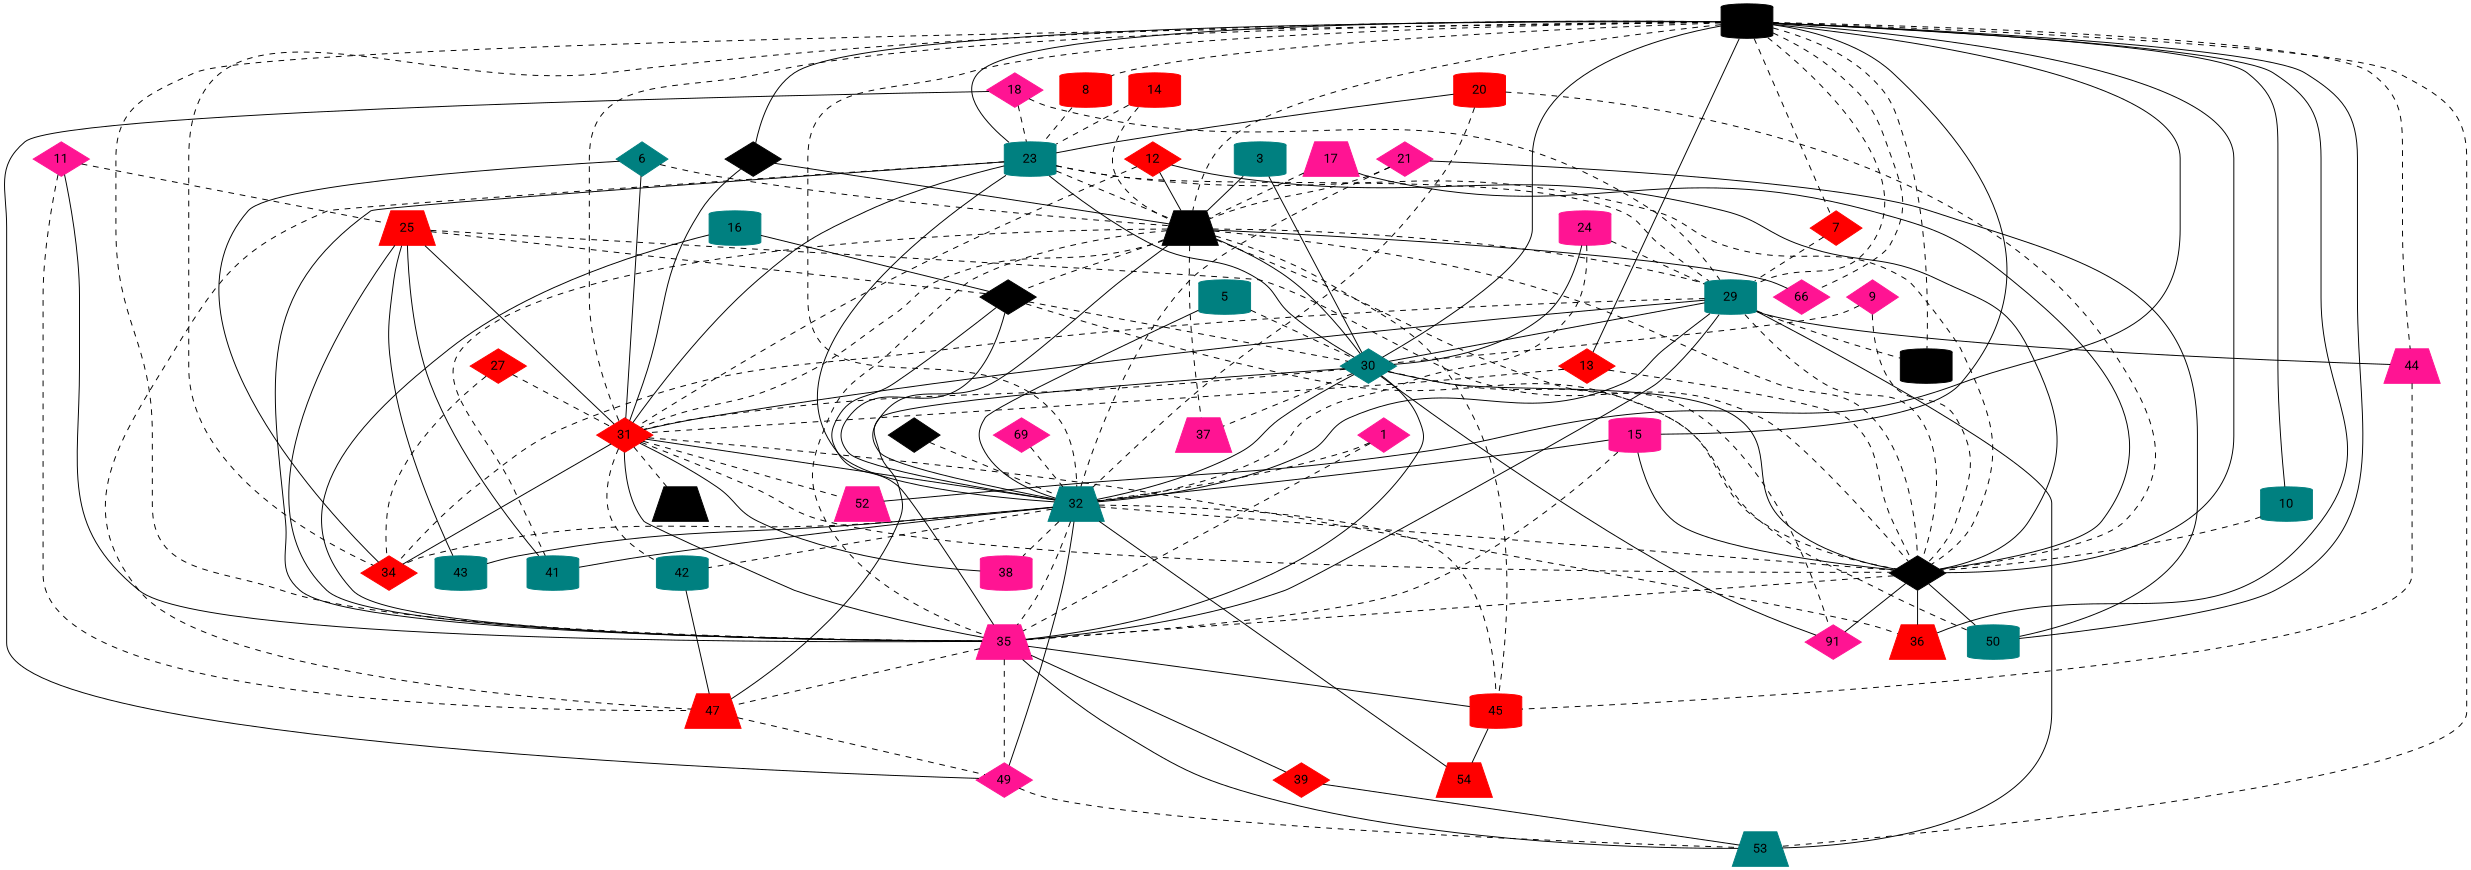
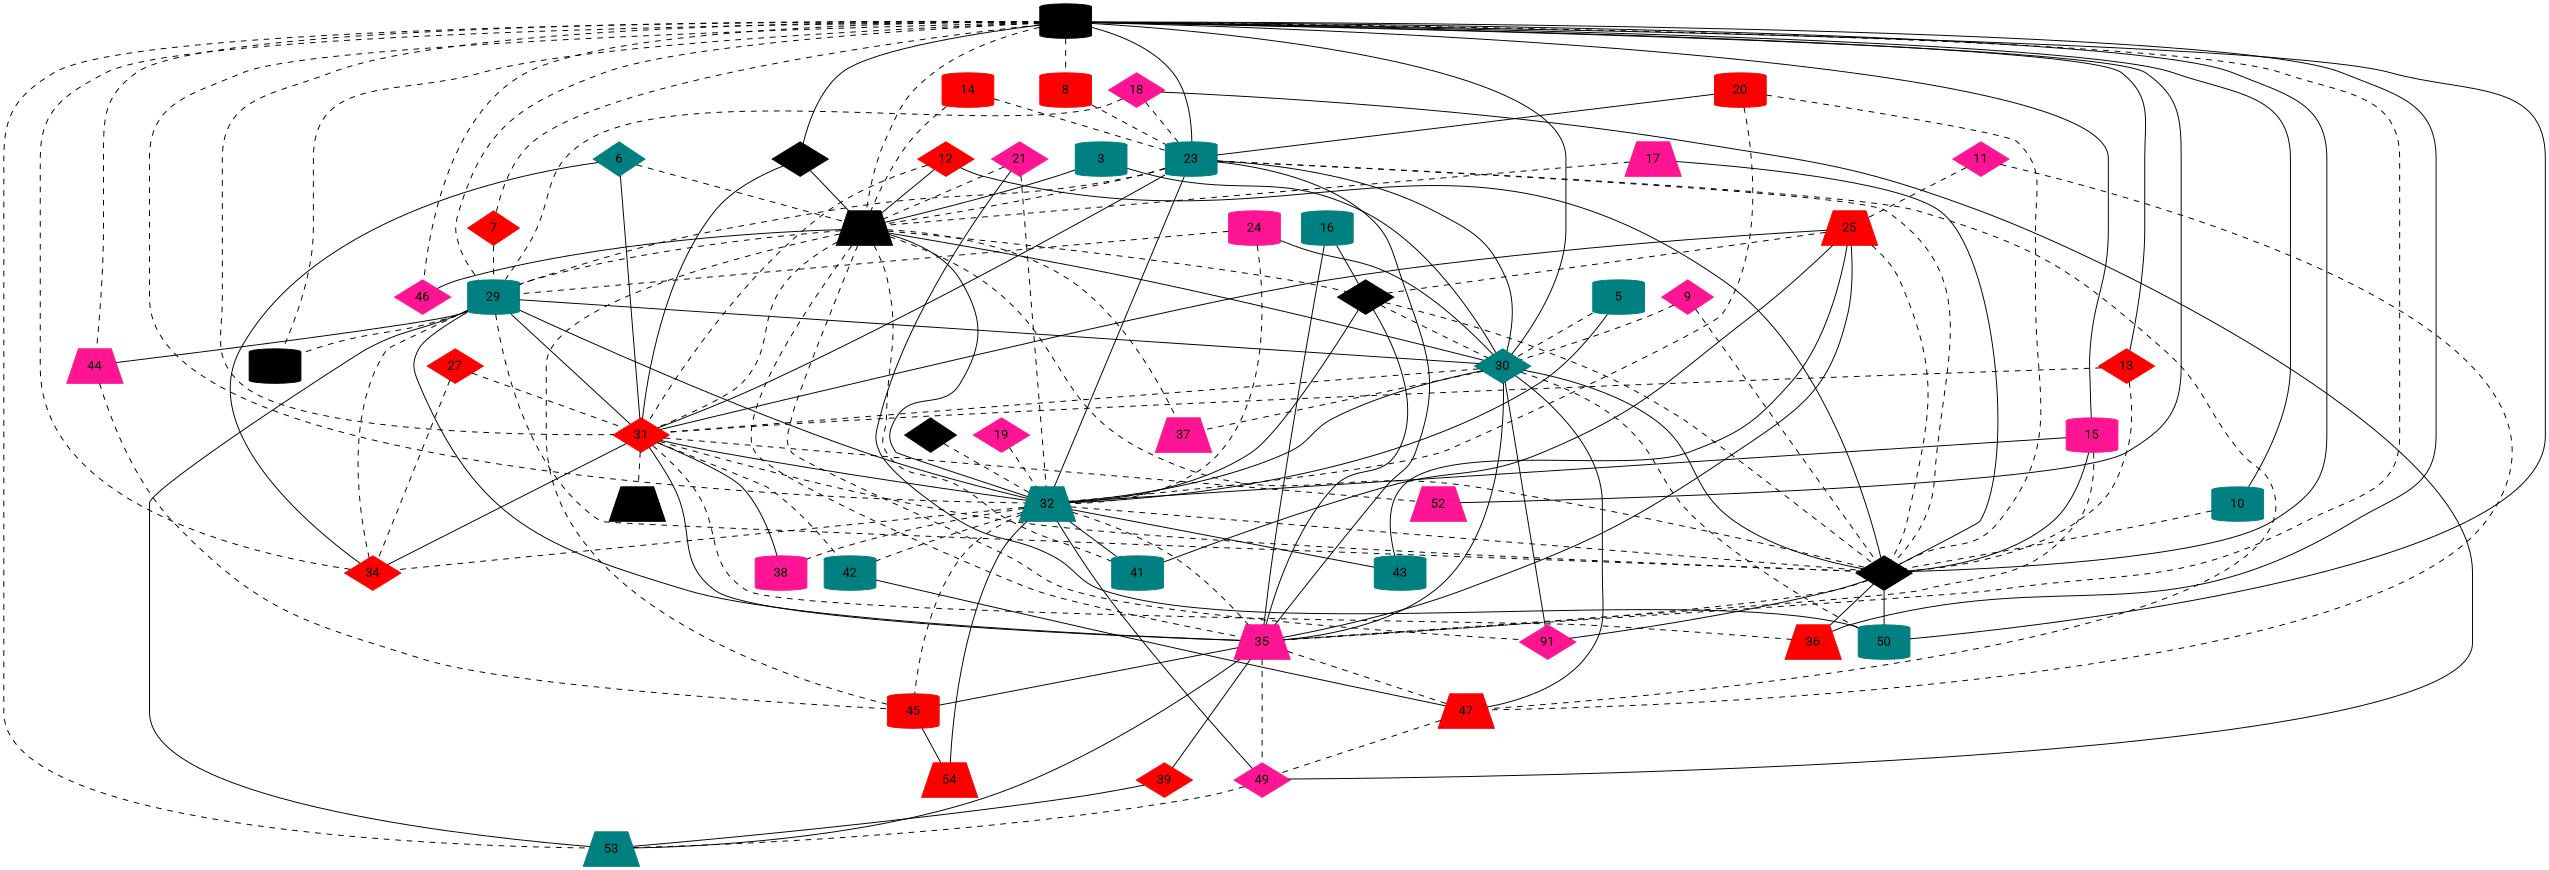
(1802, 297) -> (423, 297)
(1021, 435) -> (1001, 435)
(1384, 435) -> none
(340, 626) -> none
